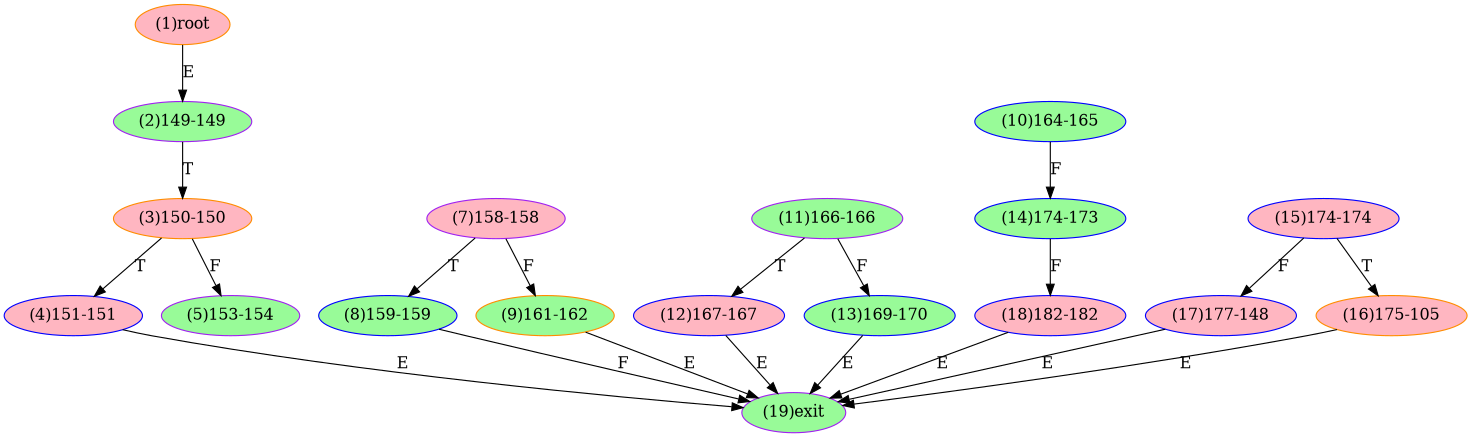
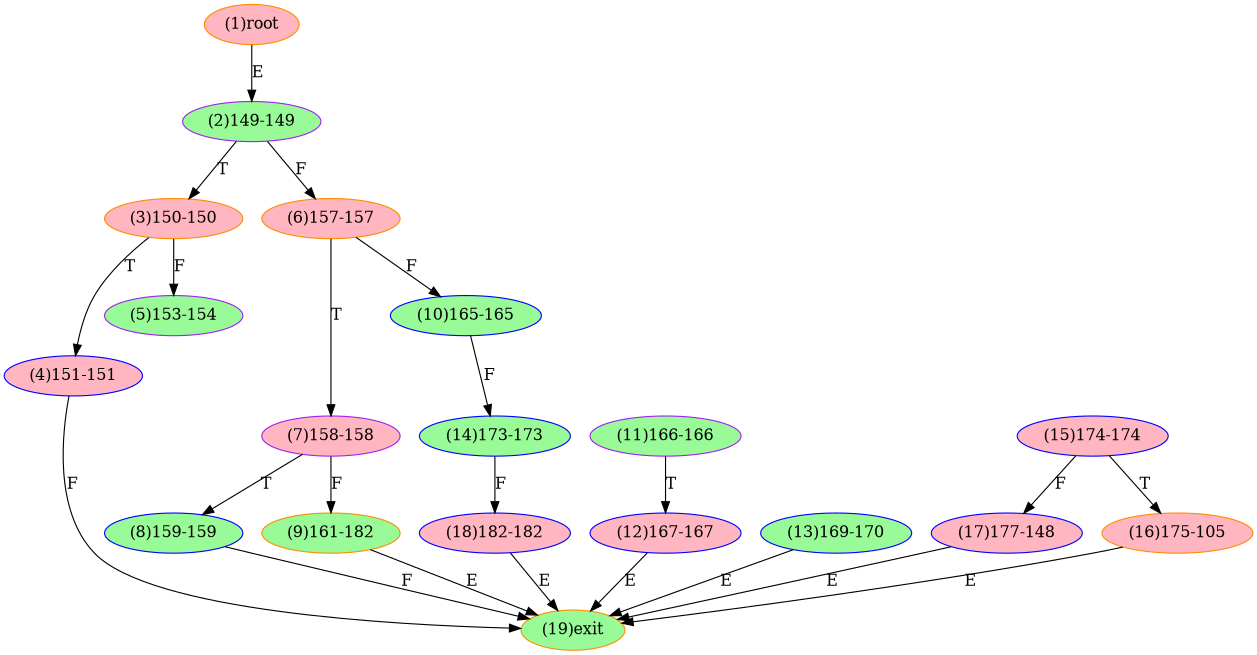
(1050, 122) -> (466, 316)
none -> (331, 219)
(1050, 219) -> (495, 436)
(851, 262) -> none
(545, 316) -> (331, 533)
(403, 364) -> (72, 485)
(794, 413) -> (573, 630)
